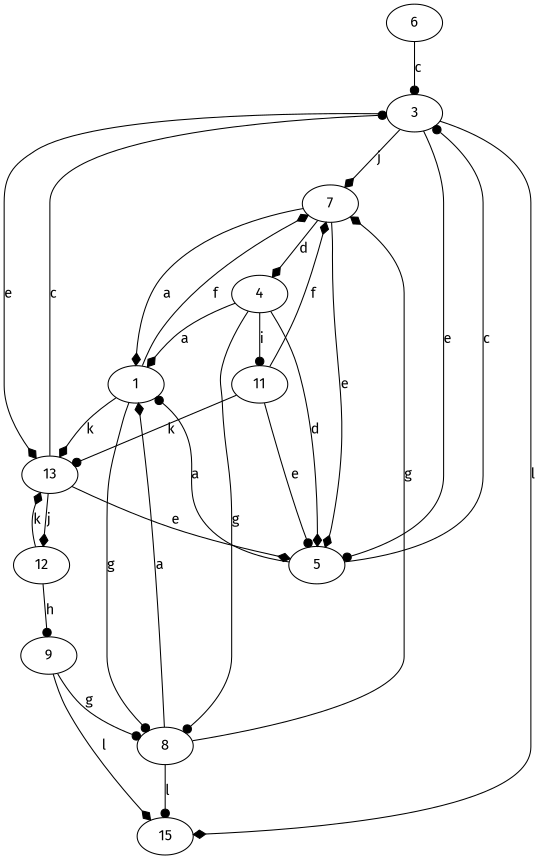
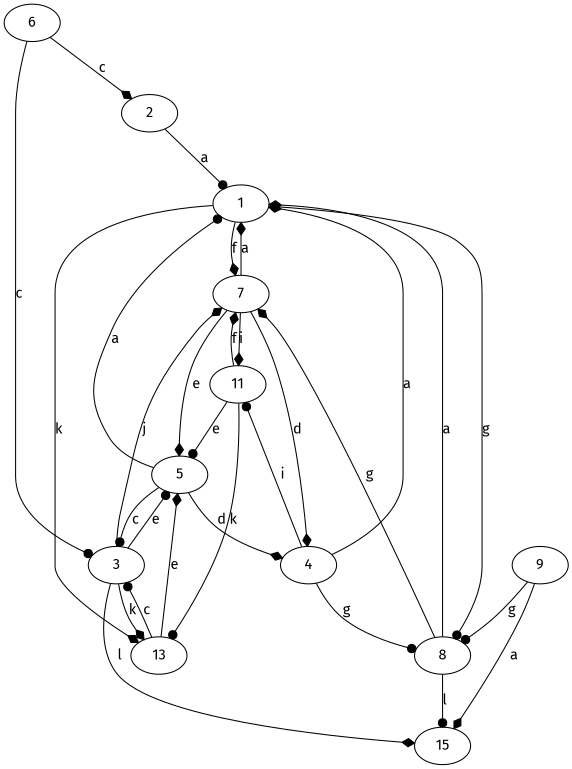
none -> (150, 113)
(8, 294) -> (133, 610)
none -> (240, 333)
(309, 419) -> (219, 529)
(42, 565) -> none
(104, 746) -> (514, 656)
